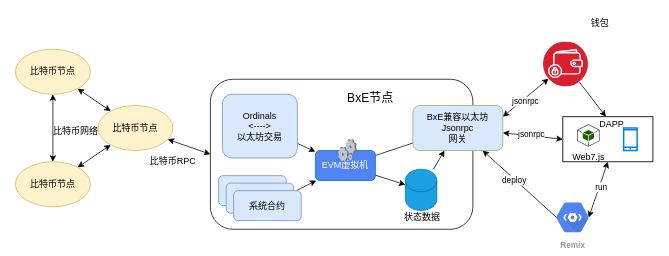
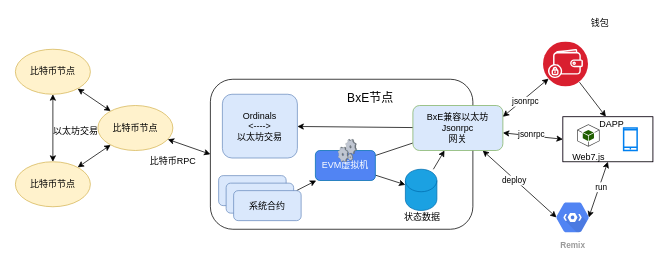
none -> (391, 127)
(76, 132) -> (76, 132)
(304, 146) -> none
(554, 215) -> (552, 213)
